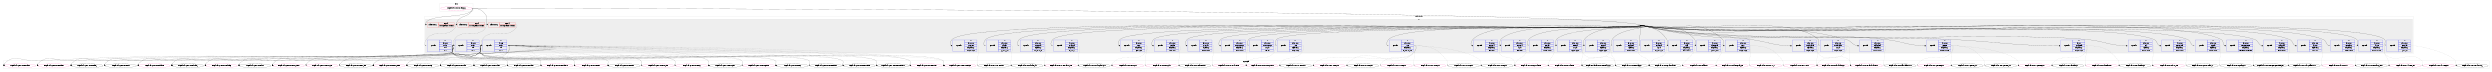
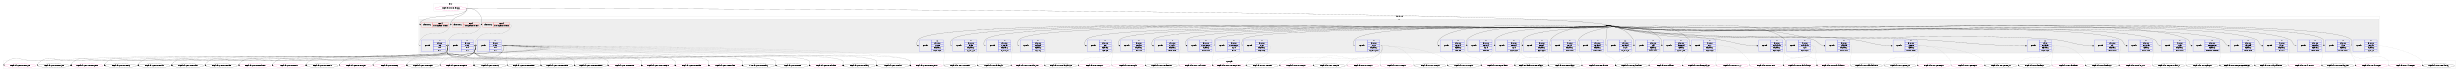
(87, 66) -> (759, 66)
(222, 66) -> none
